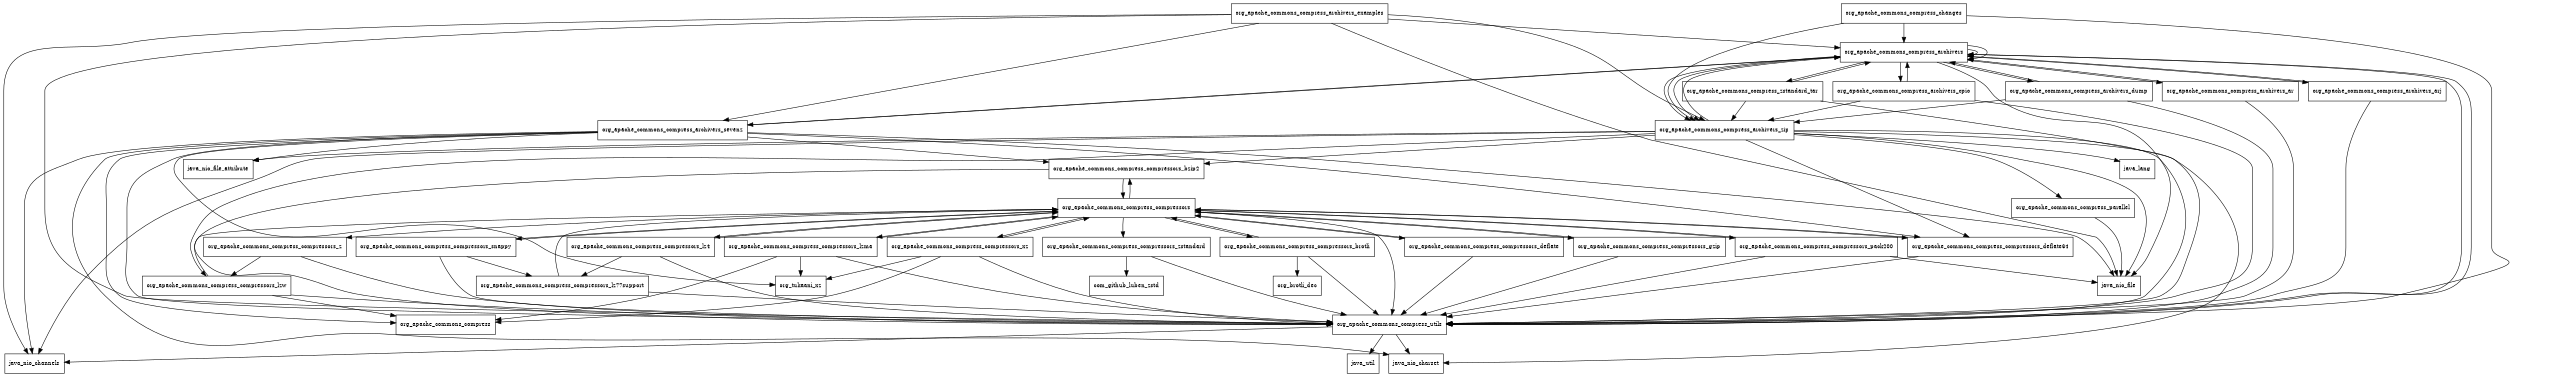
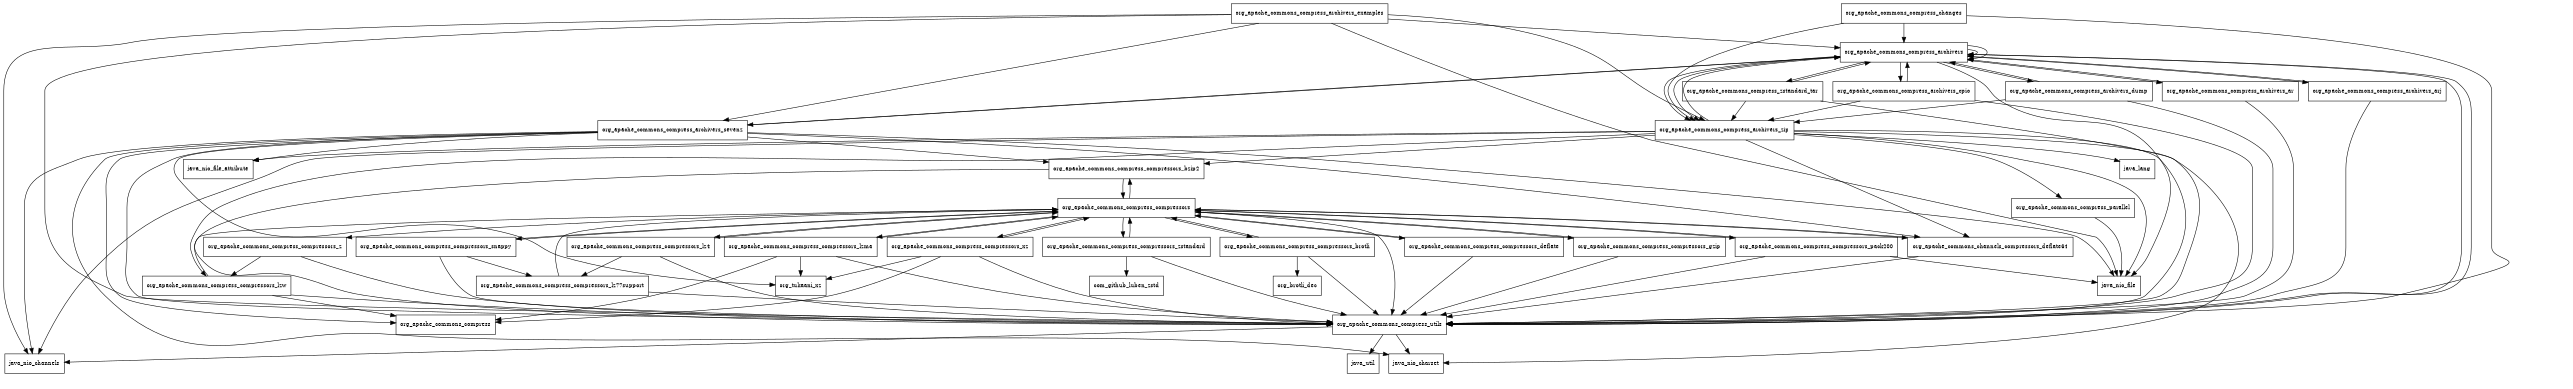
none -> (1130, 230)
(1990, 247) -> (1990, 247)
